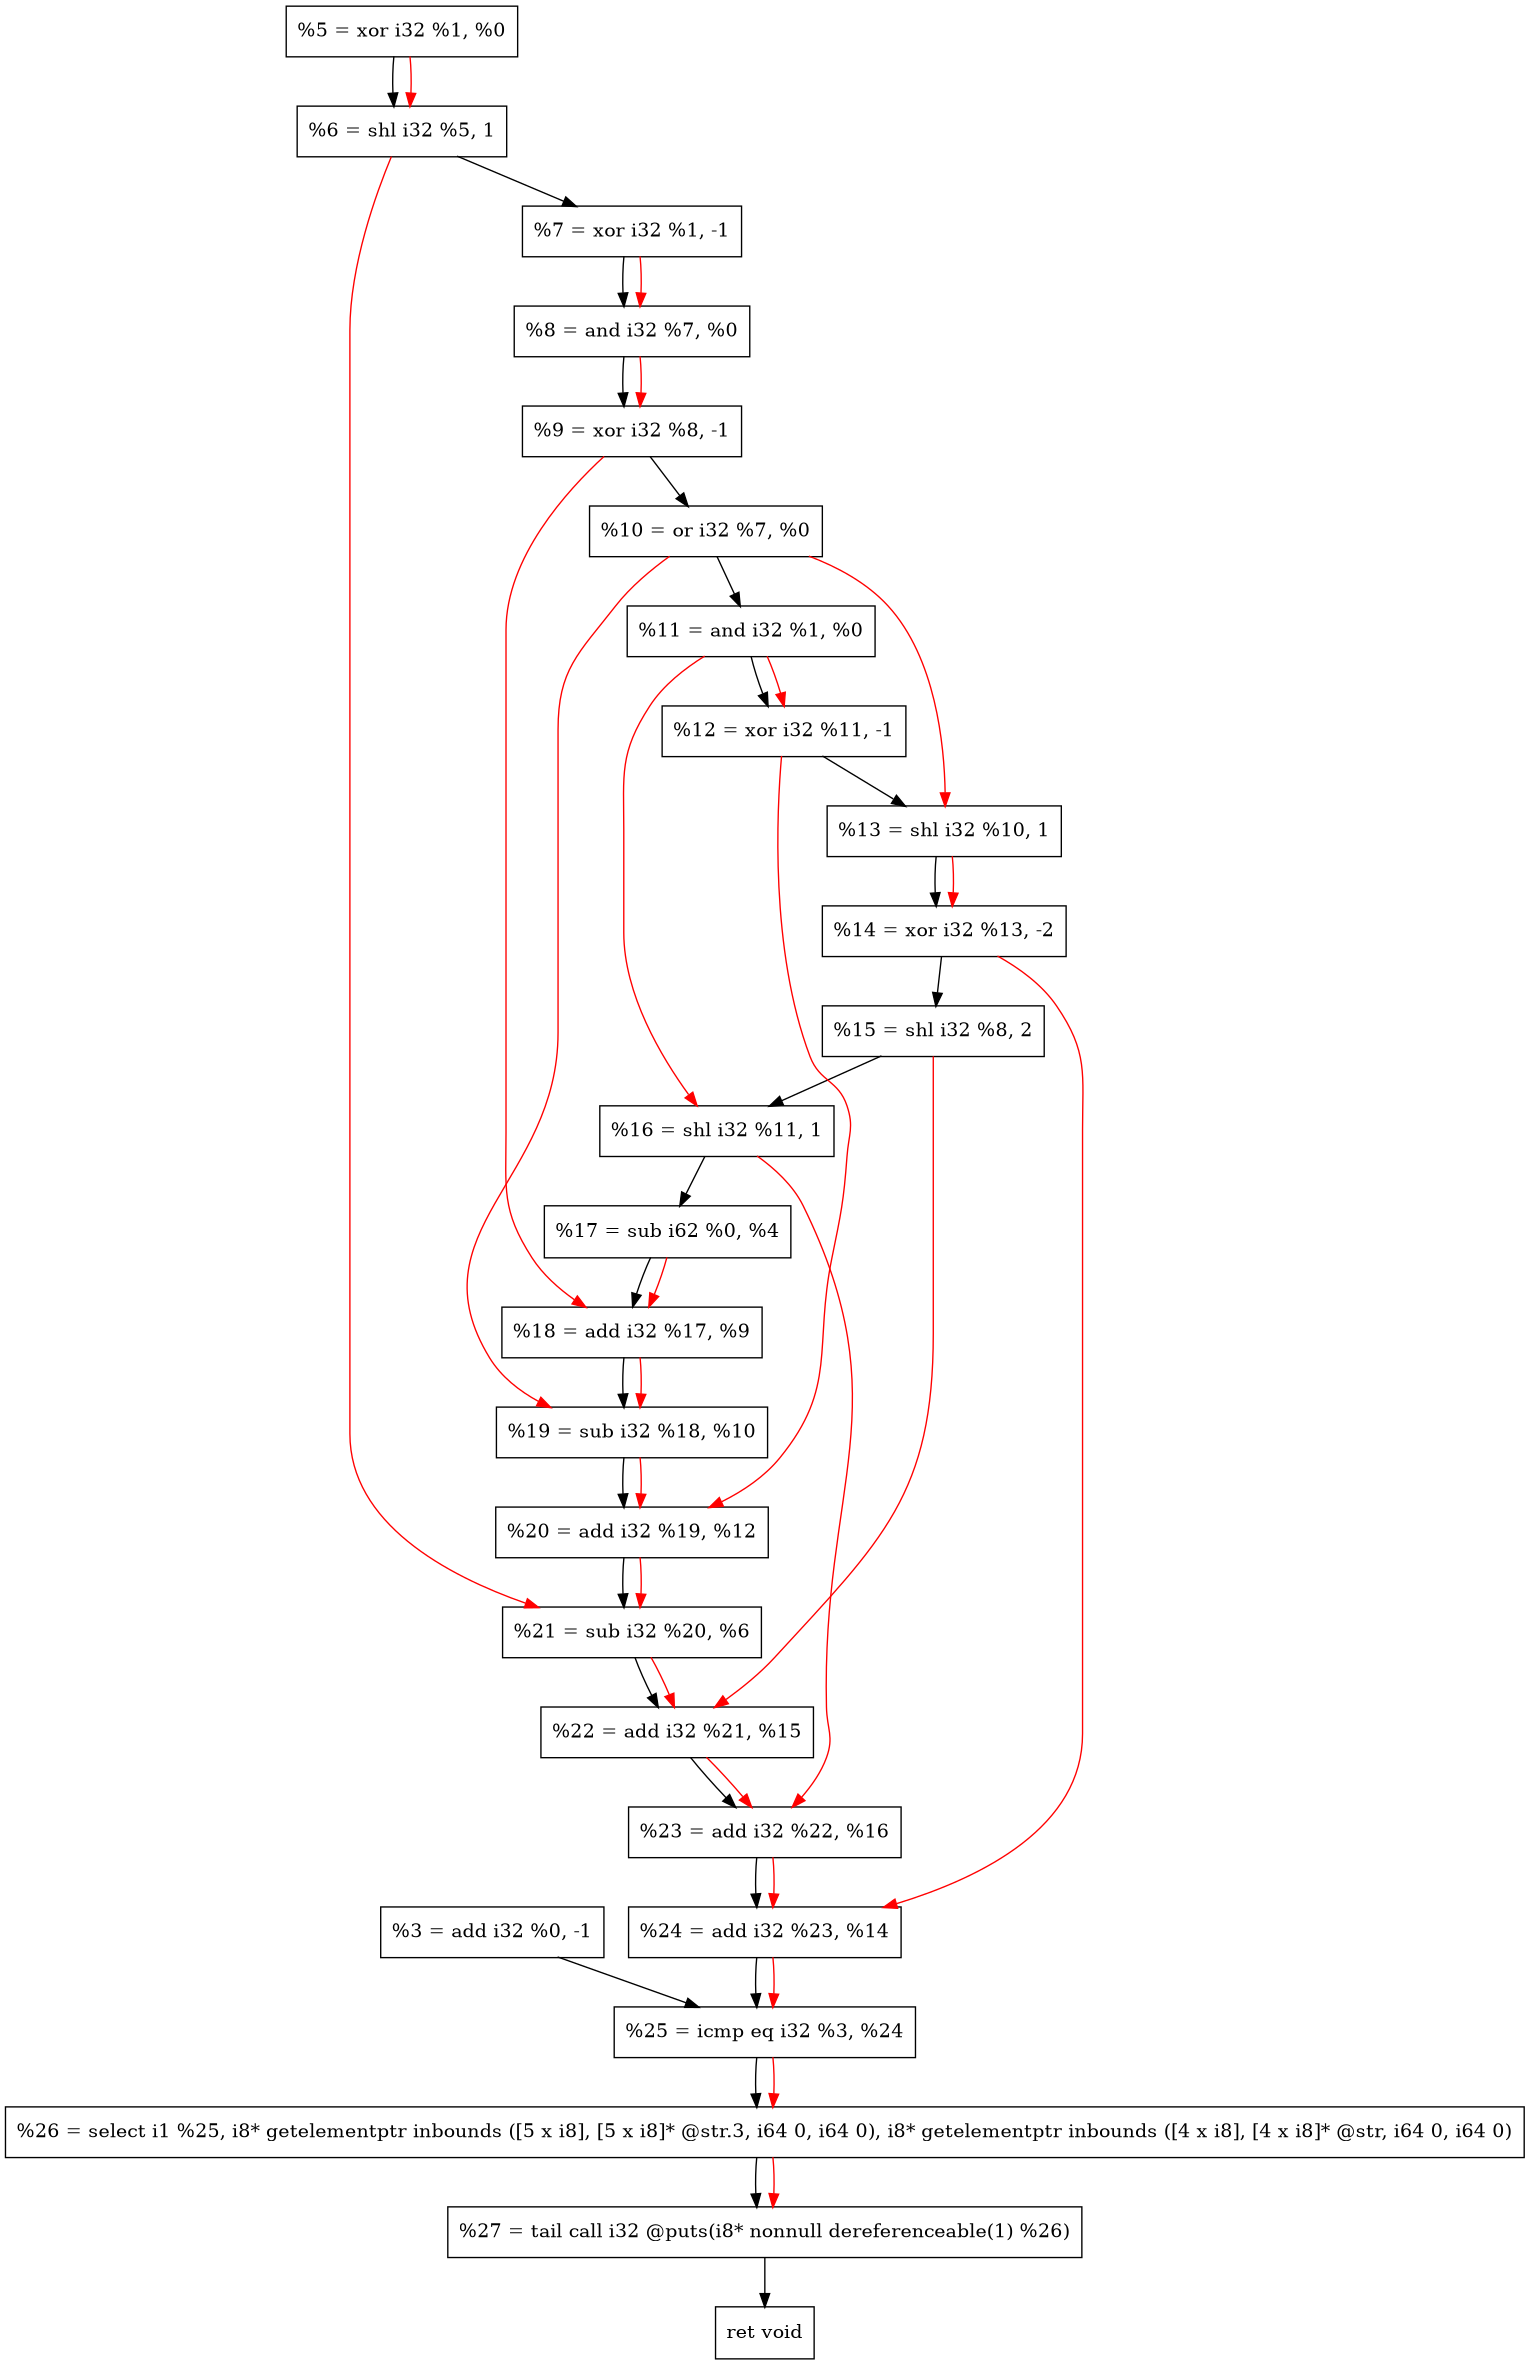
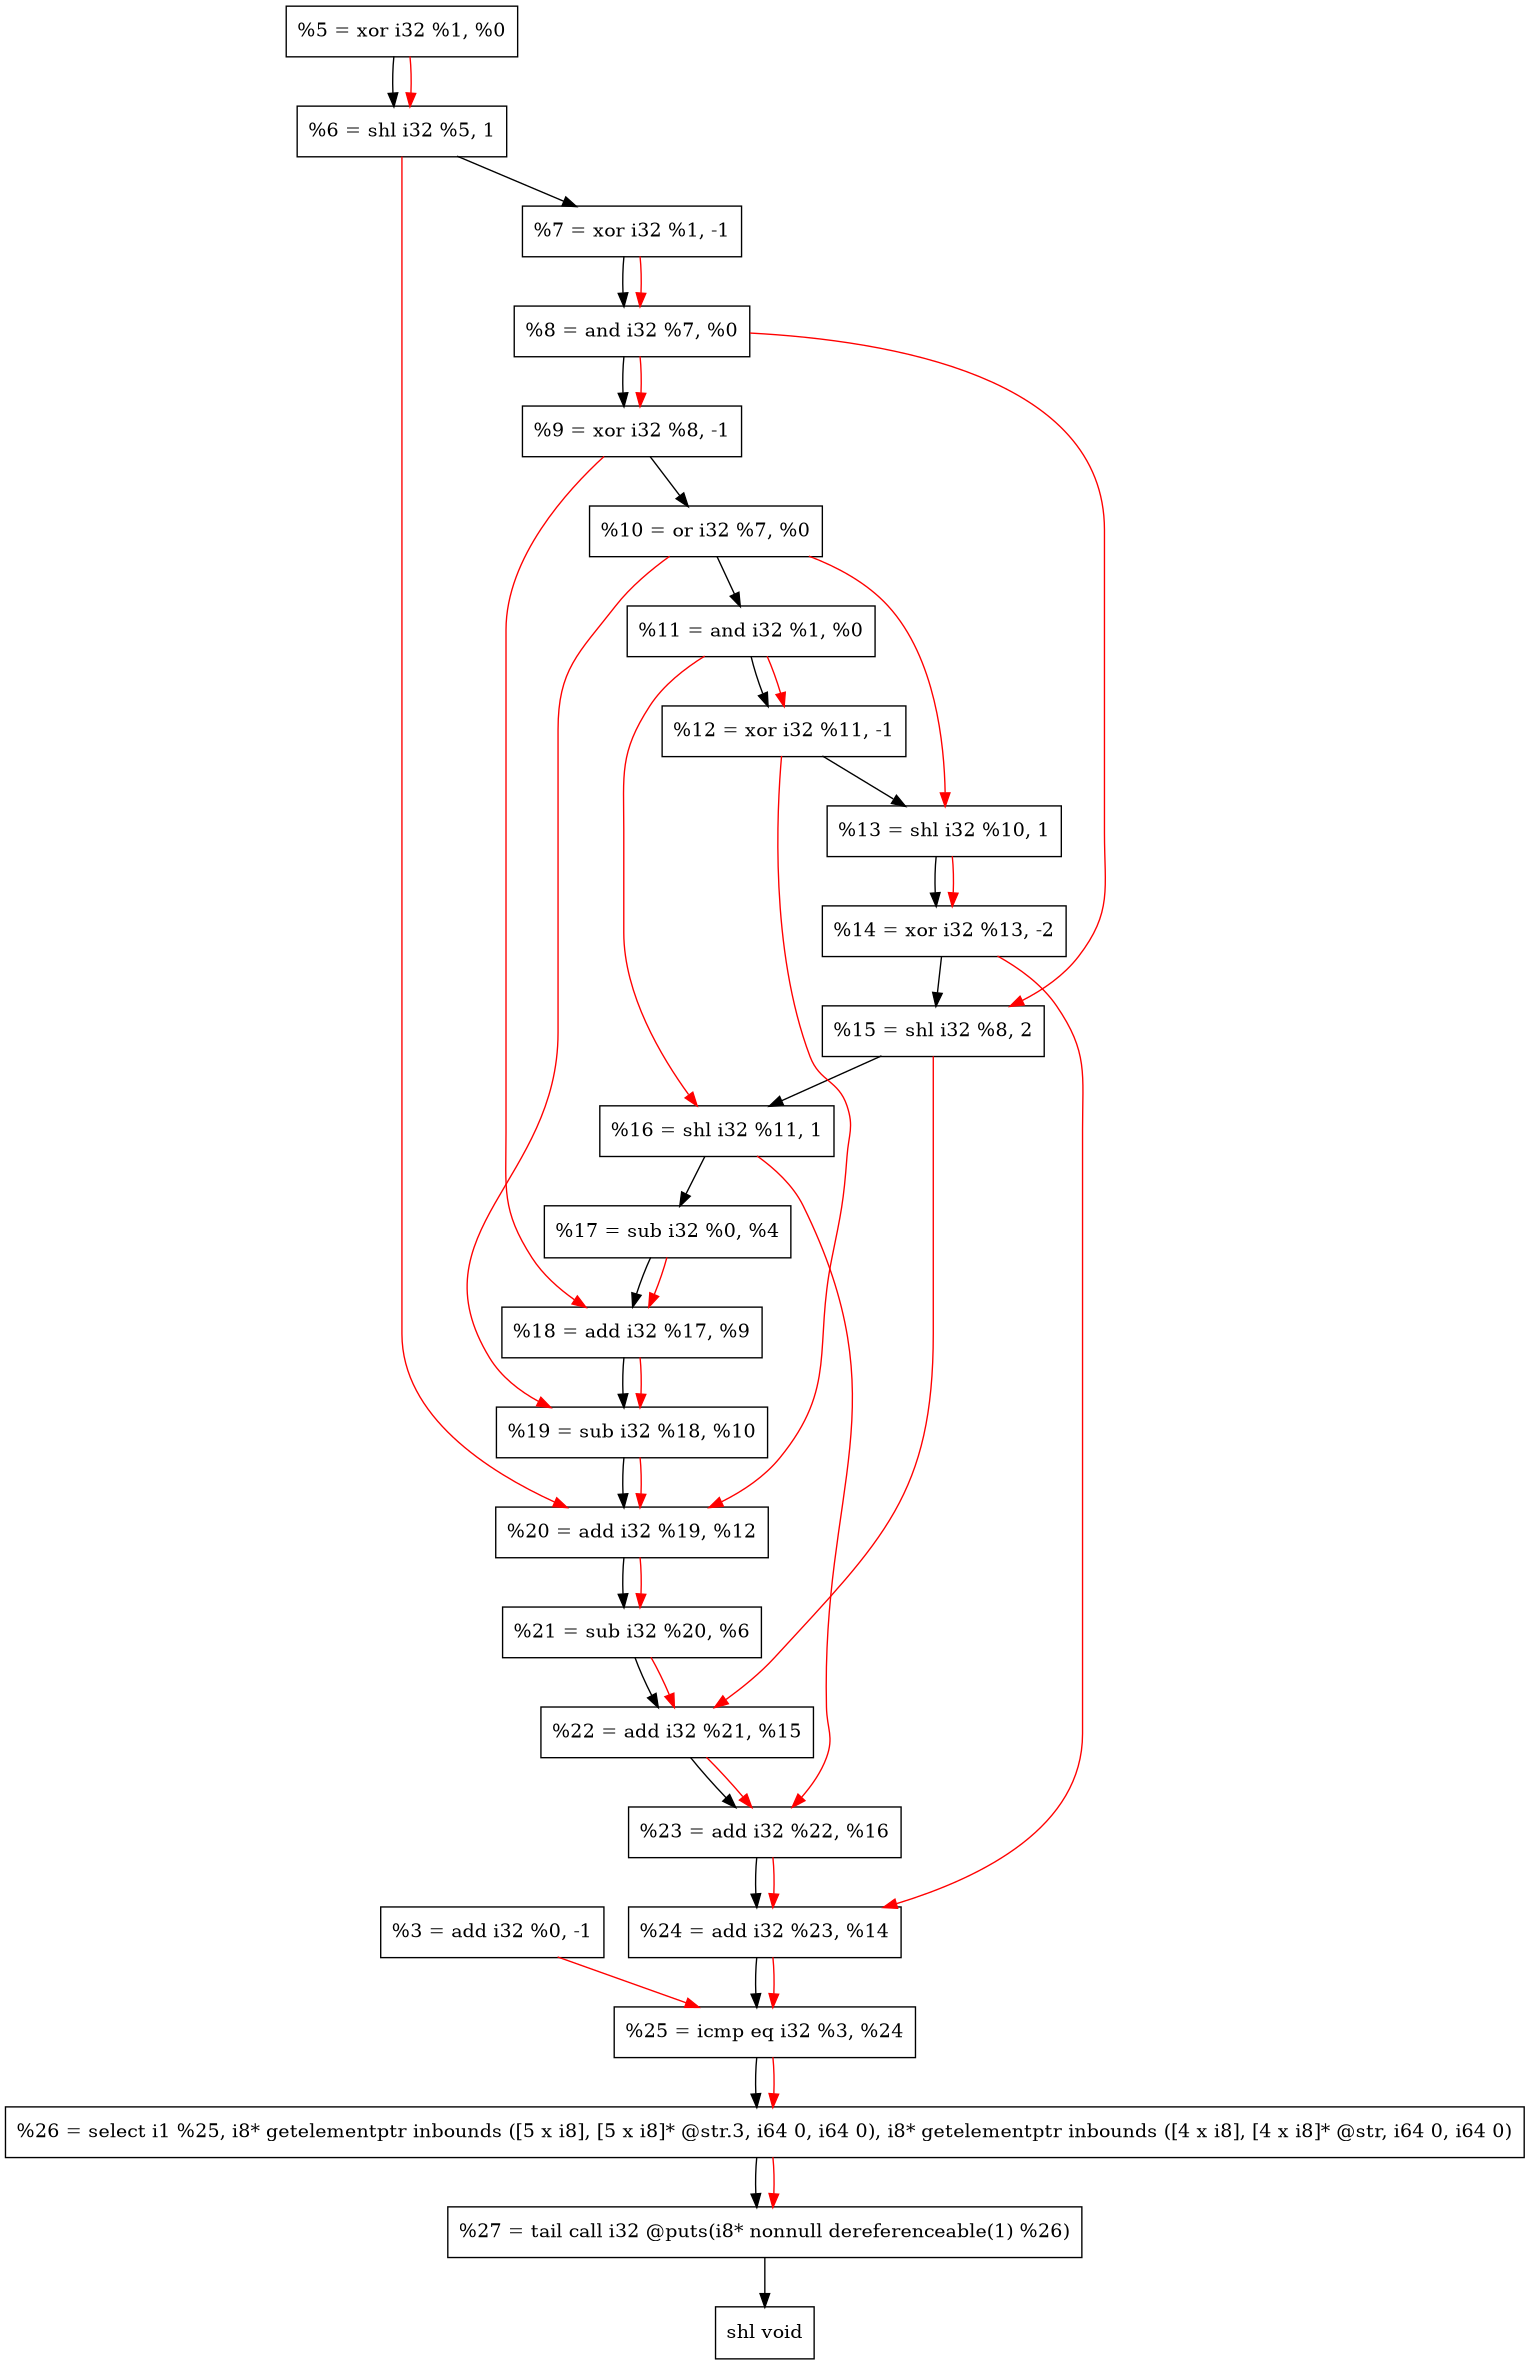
none -> (1104, 560)
(350, 922) -> (402, 865)
(668, 1232) -> (668, 1232)
(622, 1980) -> (622, 1980)
(765, 2333) -> (765, 2333)
